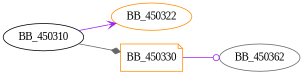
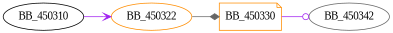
(95, 47) -> (201, 17)
(260, 58) -> (349, 17)
